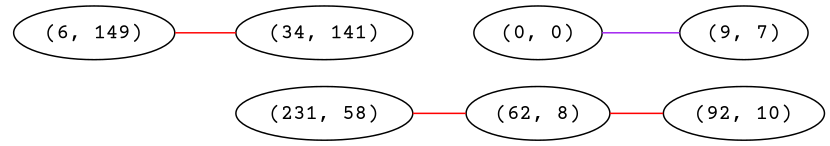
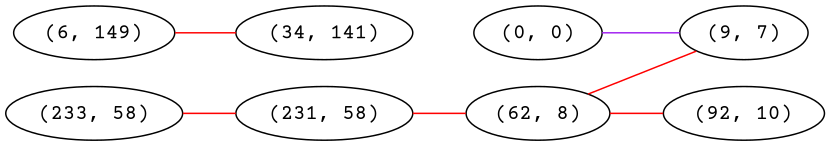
none -> (642, 73)
none -> (94, 113)
